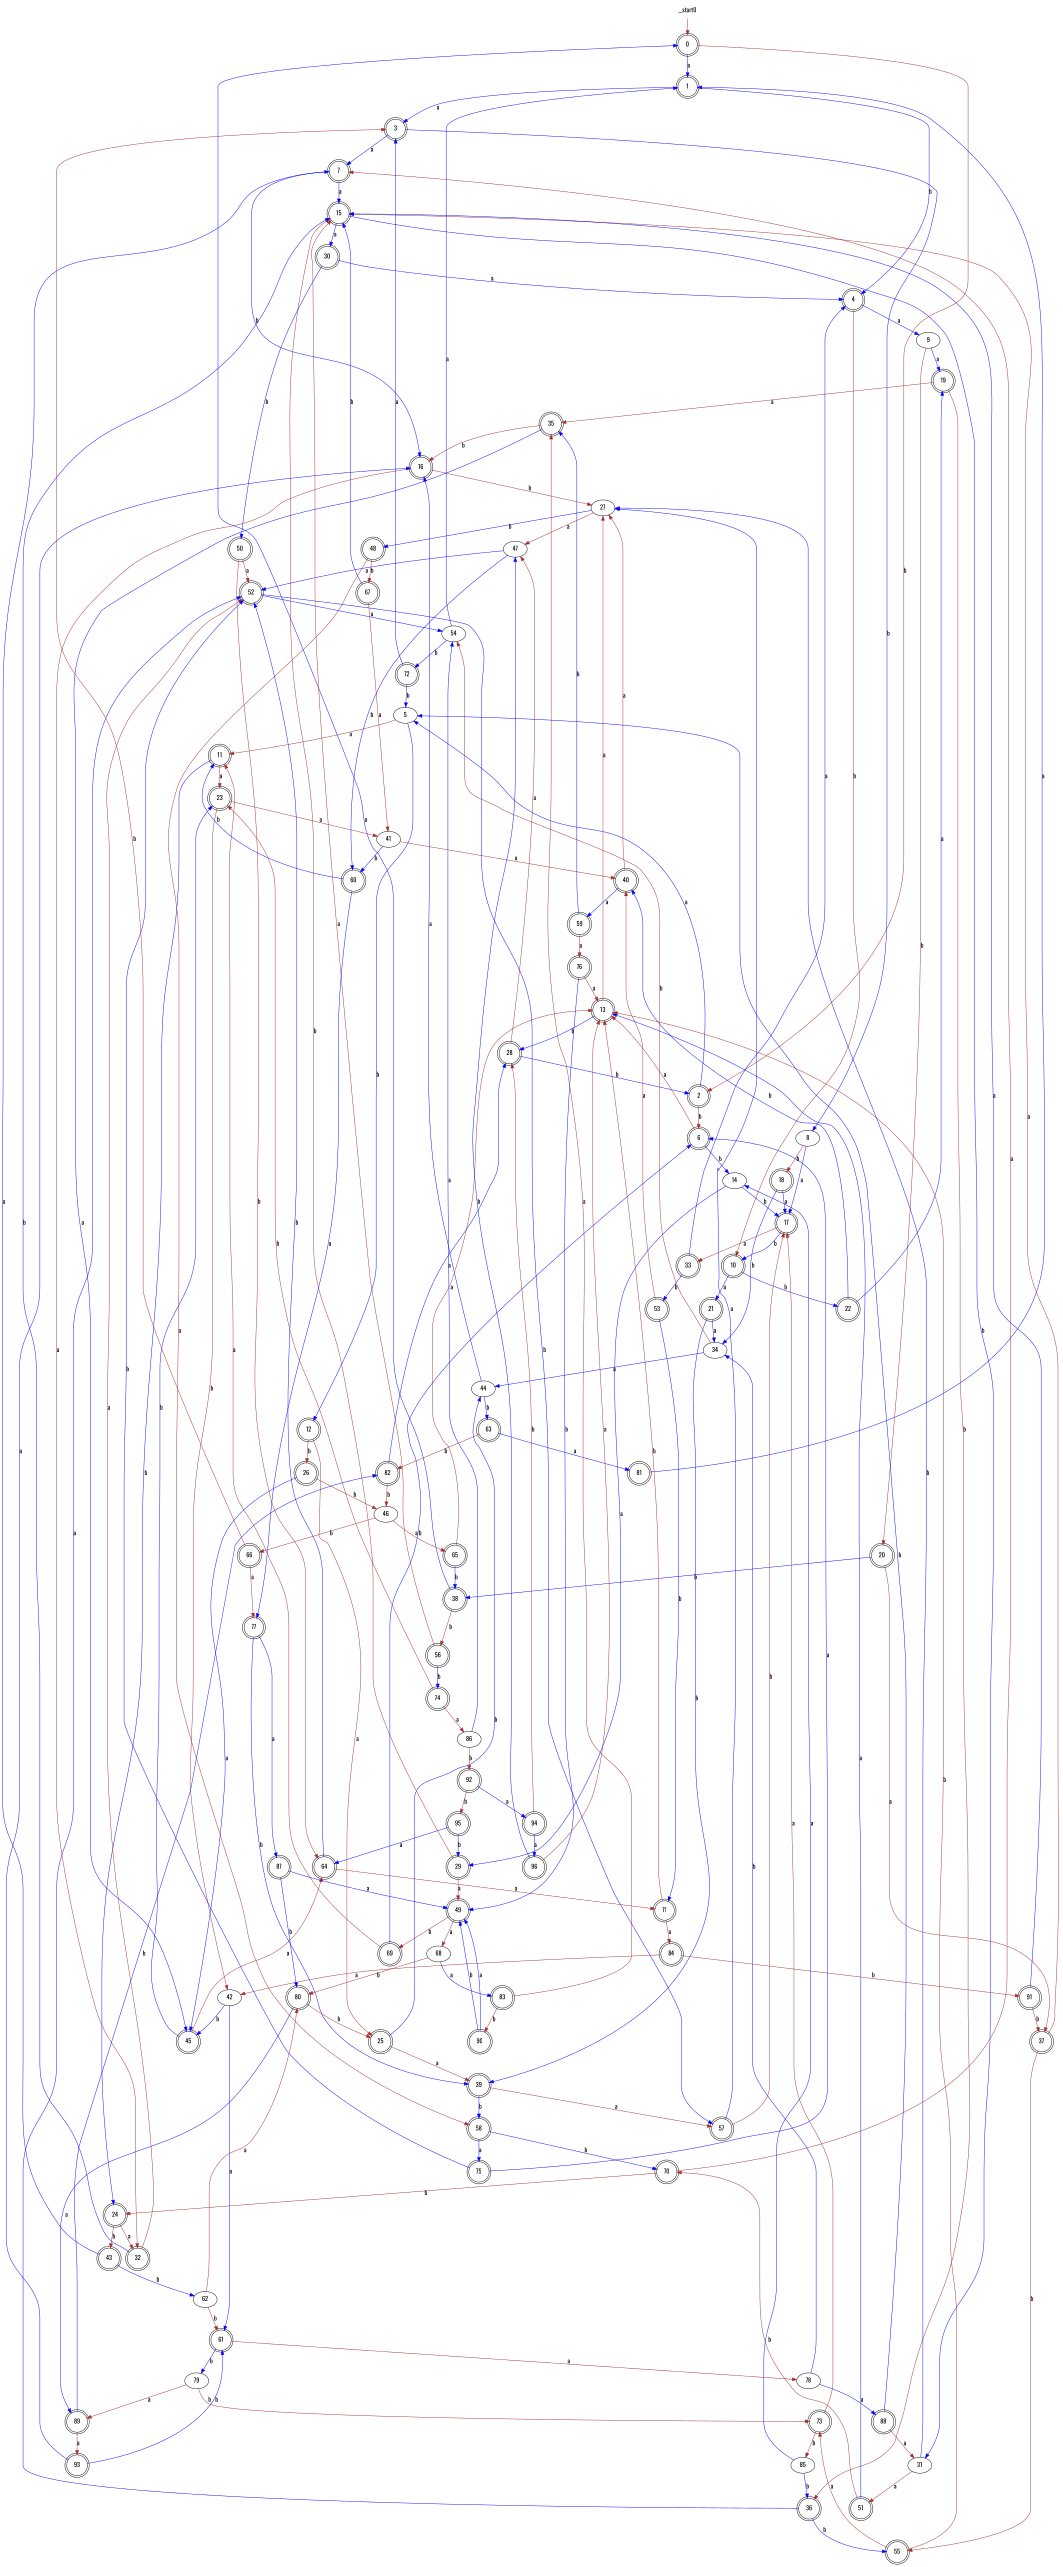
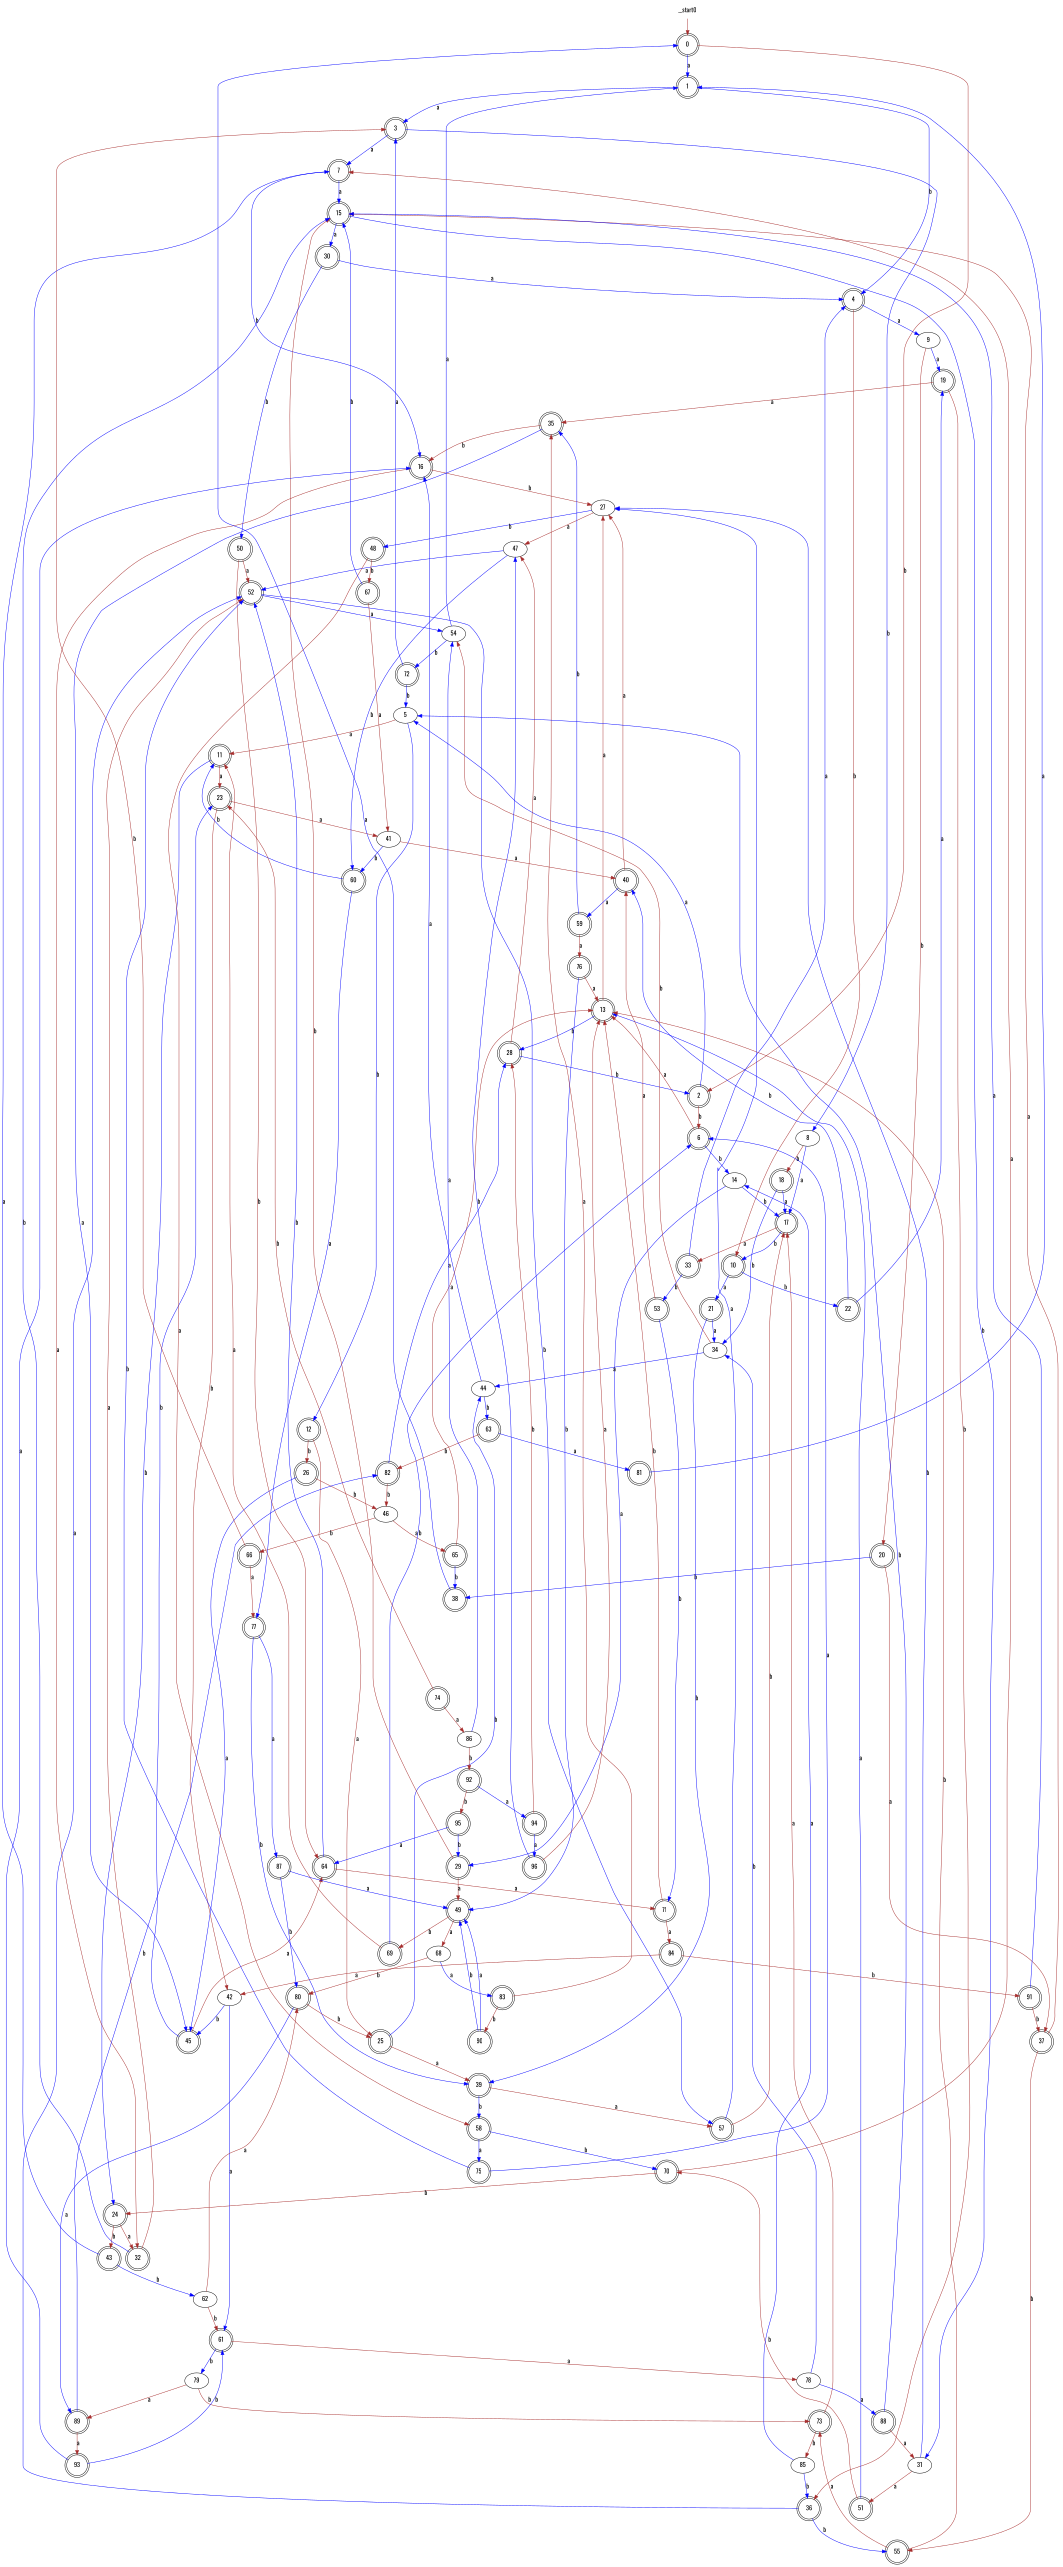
(438, 1656) -> none
